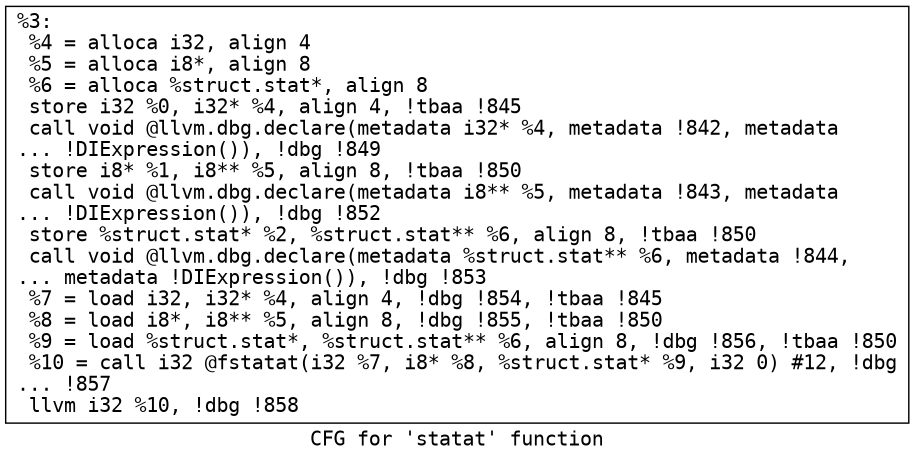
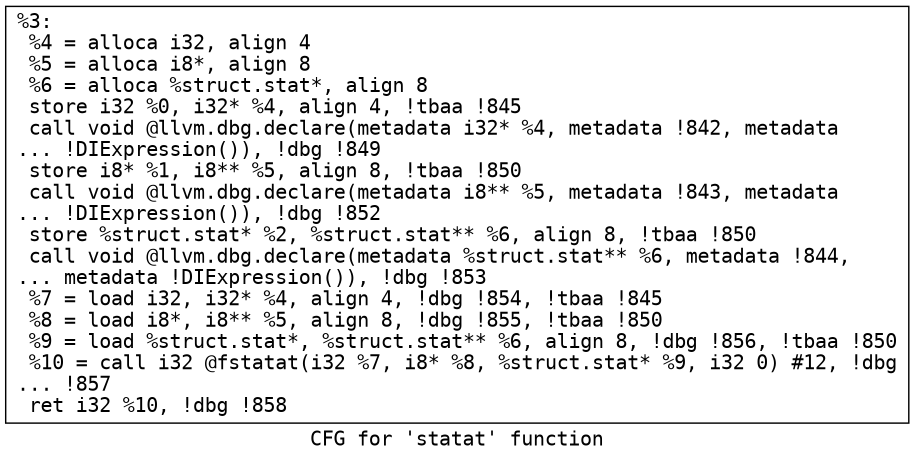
(159, 406) -> (152, 406)
